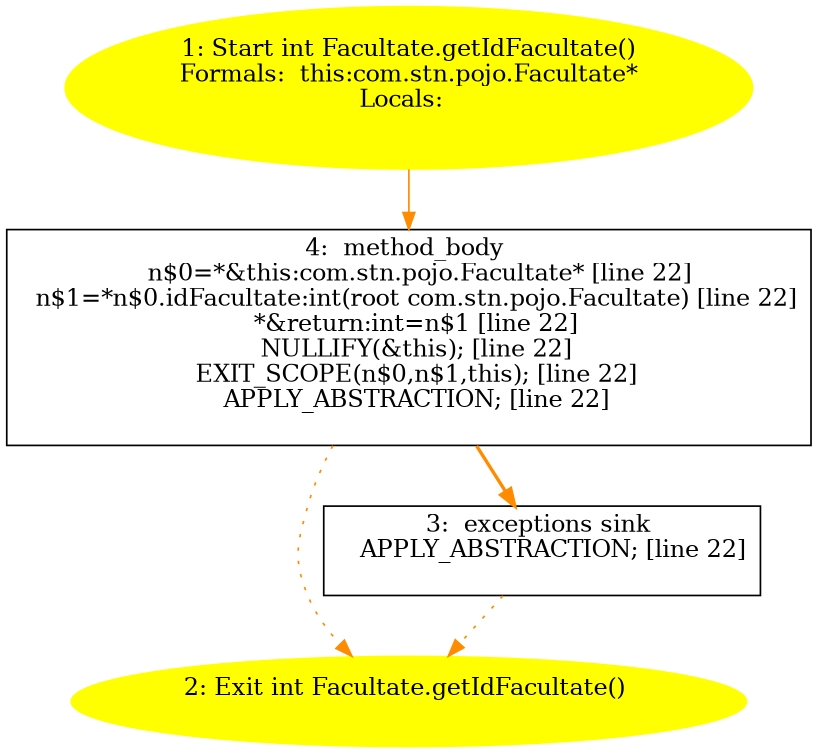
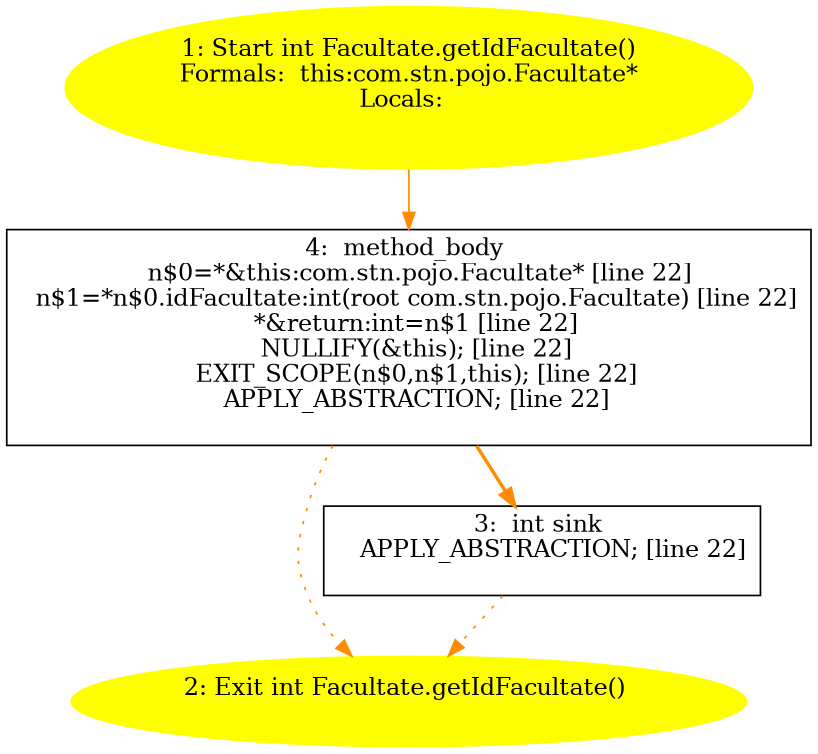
(542, 551) -> (542, 551)
